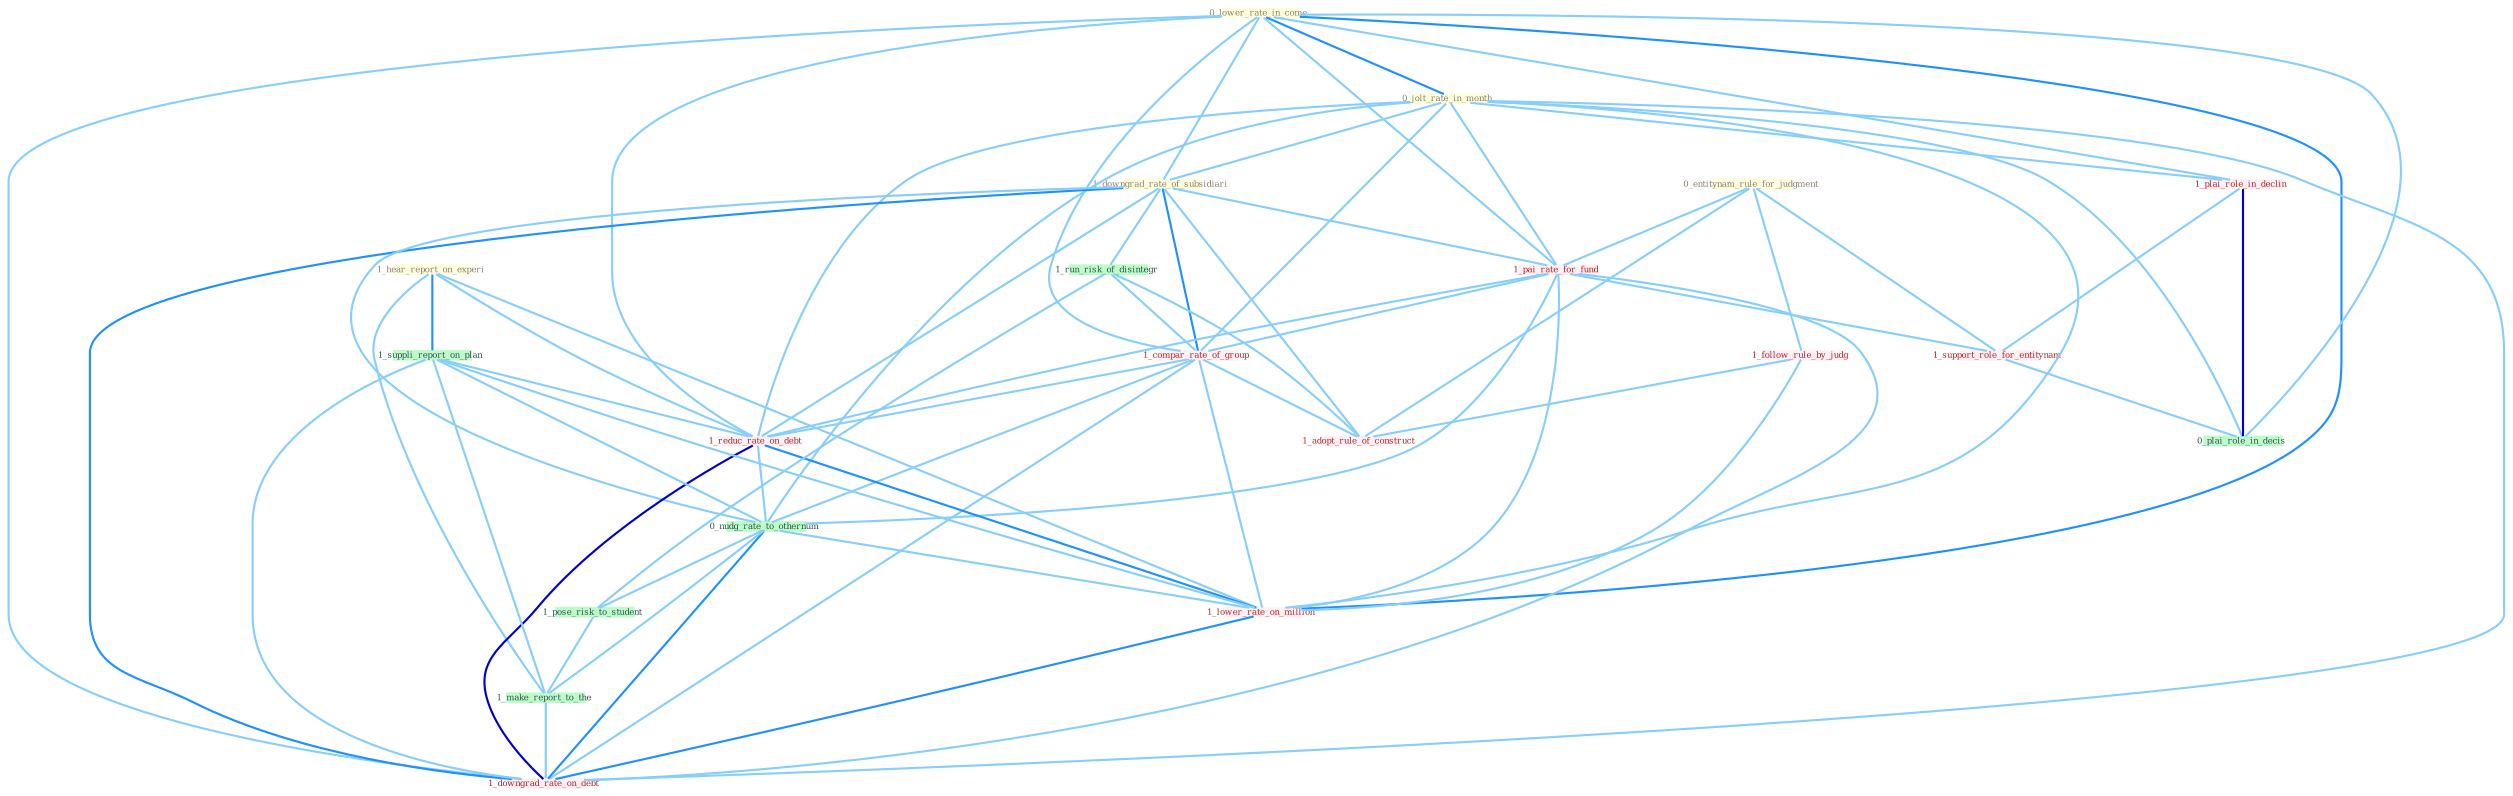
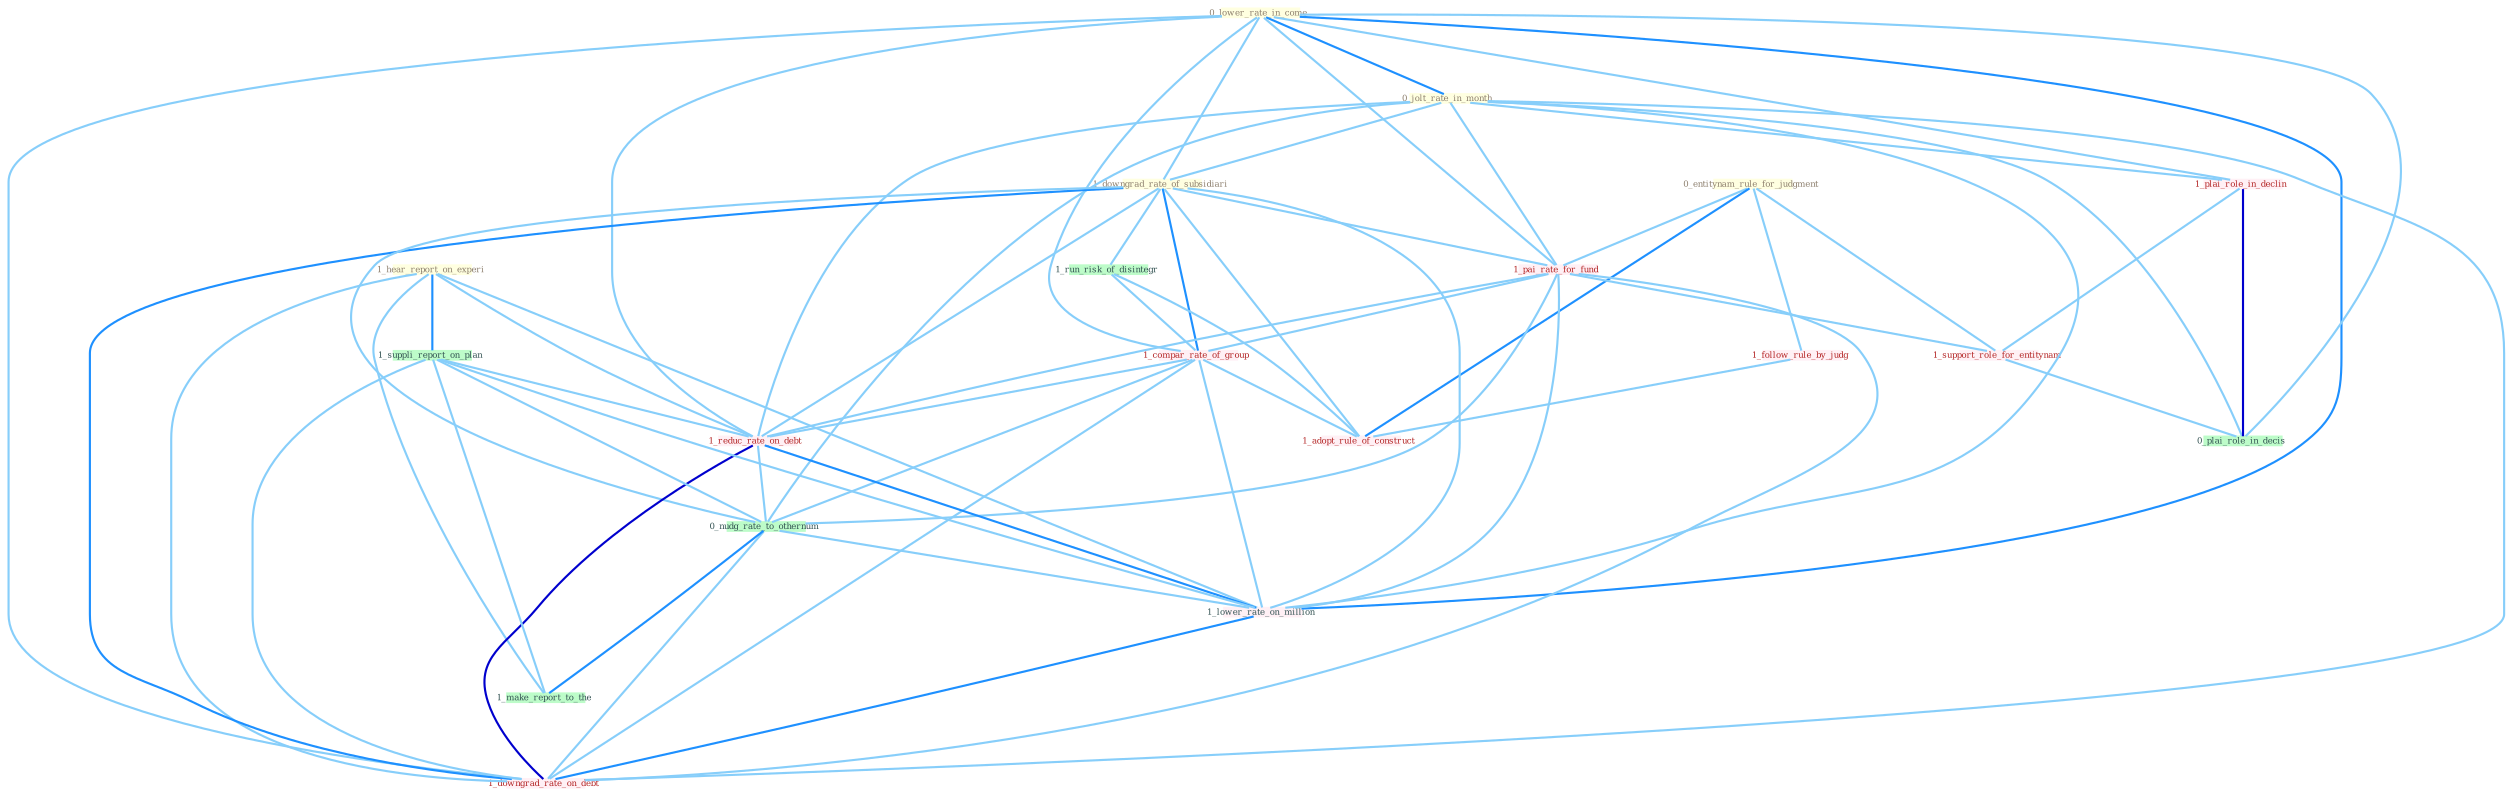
(1317, 233) -> none
(1577, 300) -> (1577, 300)
(1670, 518) -> (1460, 359)
(595, 612) -> none
(1263, 612) -> (1263, 612)
(657, 613) -> (657, 613)
(656, 655) -> (656, 655)
(546, 740) -> (171, 573)
